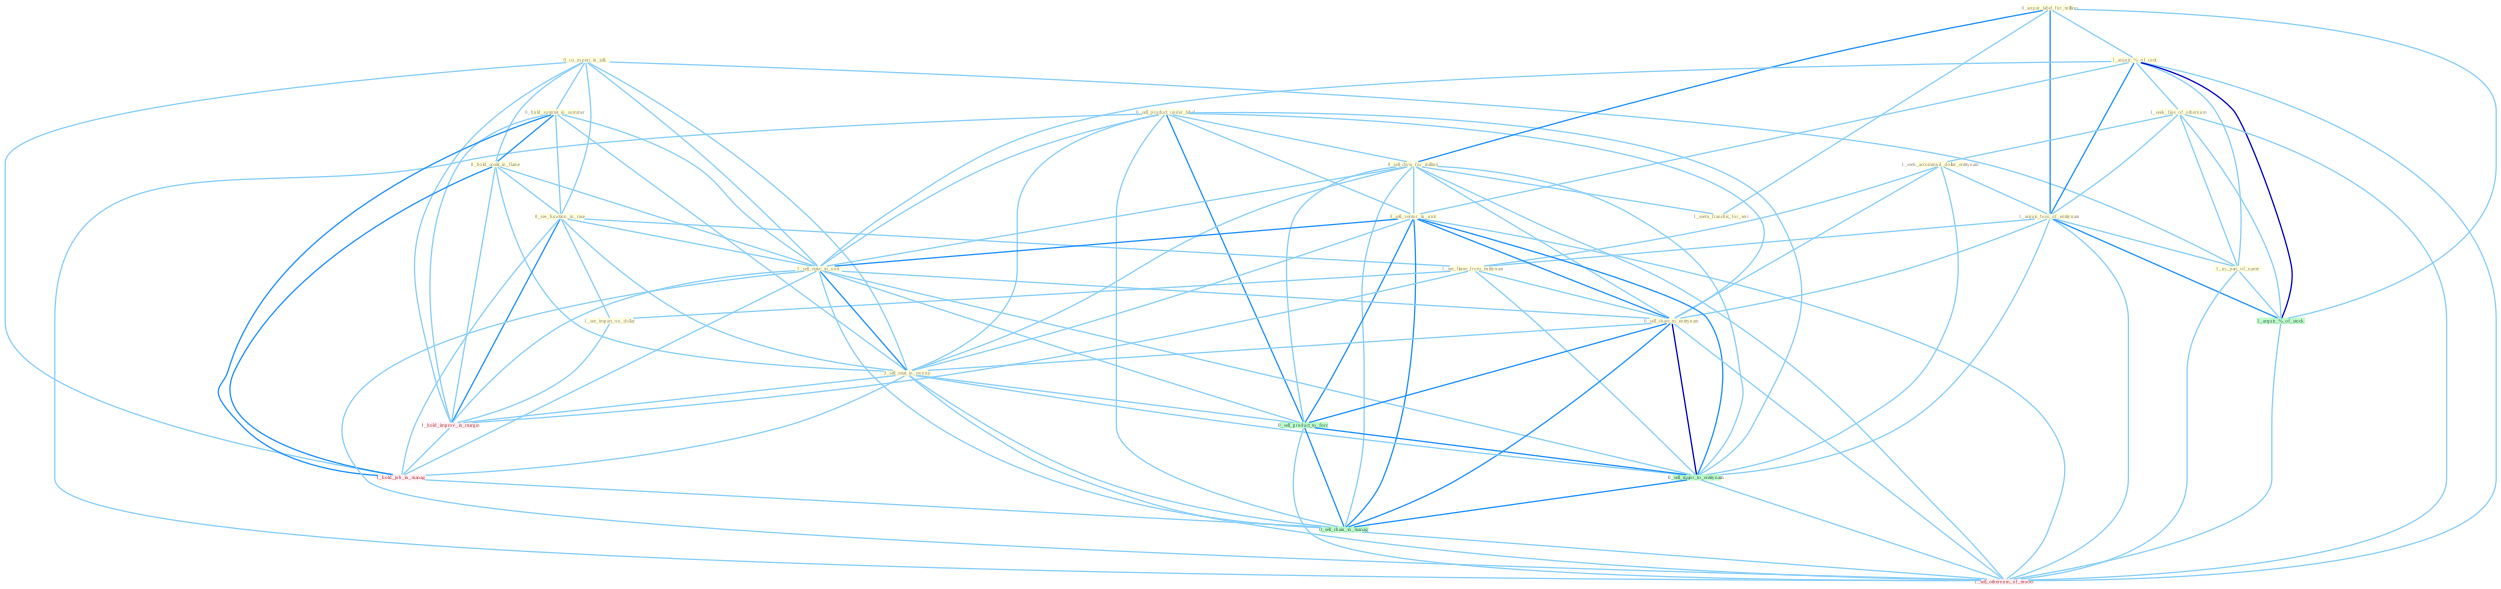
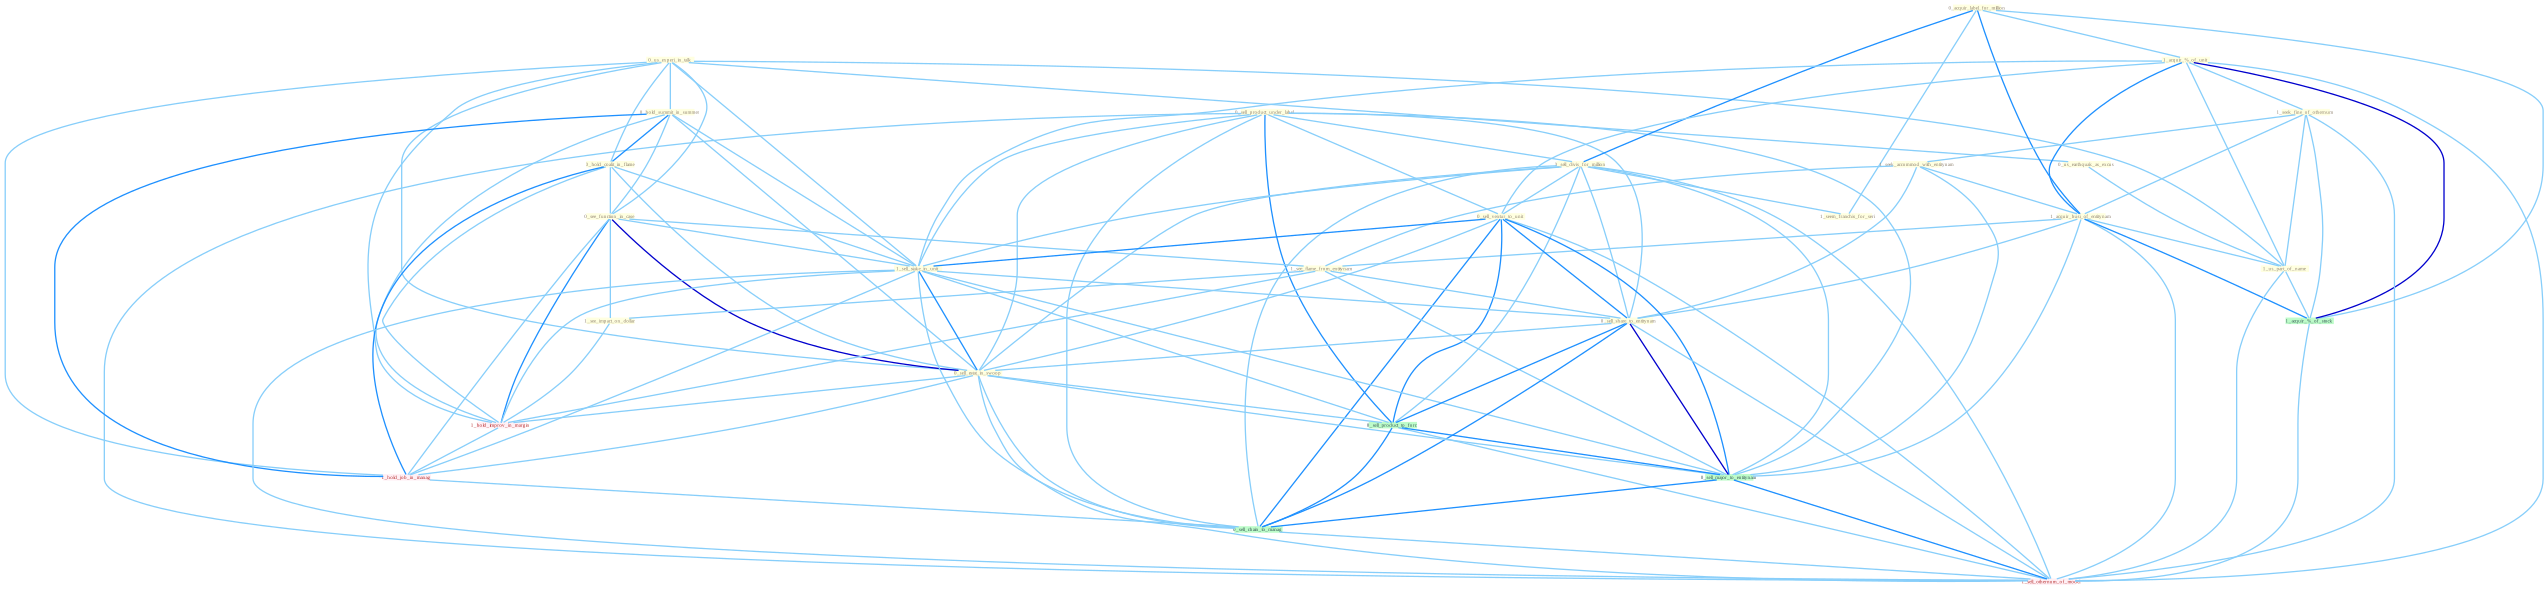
(1941, 164) -> (1917, 164)
none -> (2087, 164)
(721, 332) -> (760, 327)
(1851, 530) -> (1890, 530)
